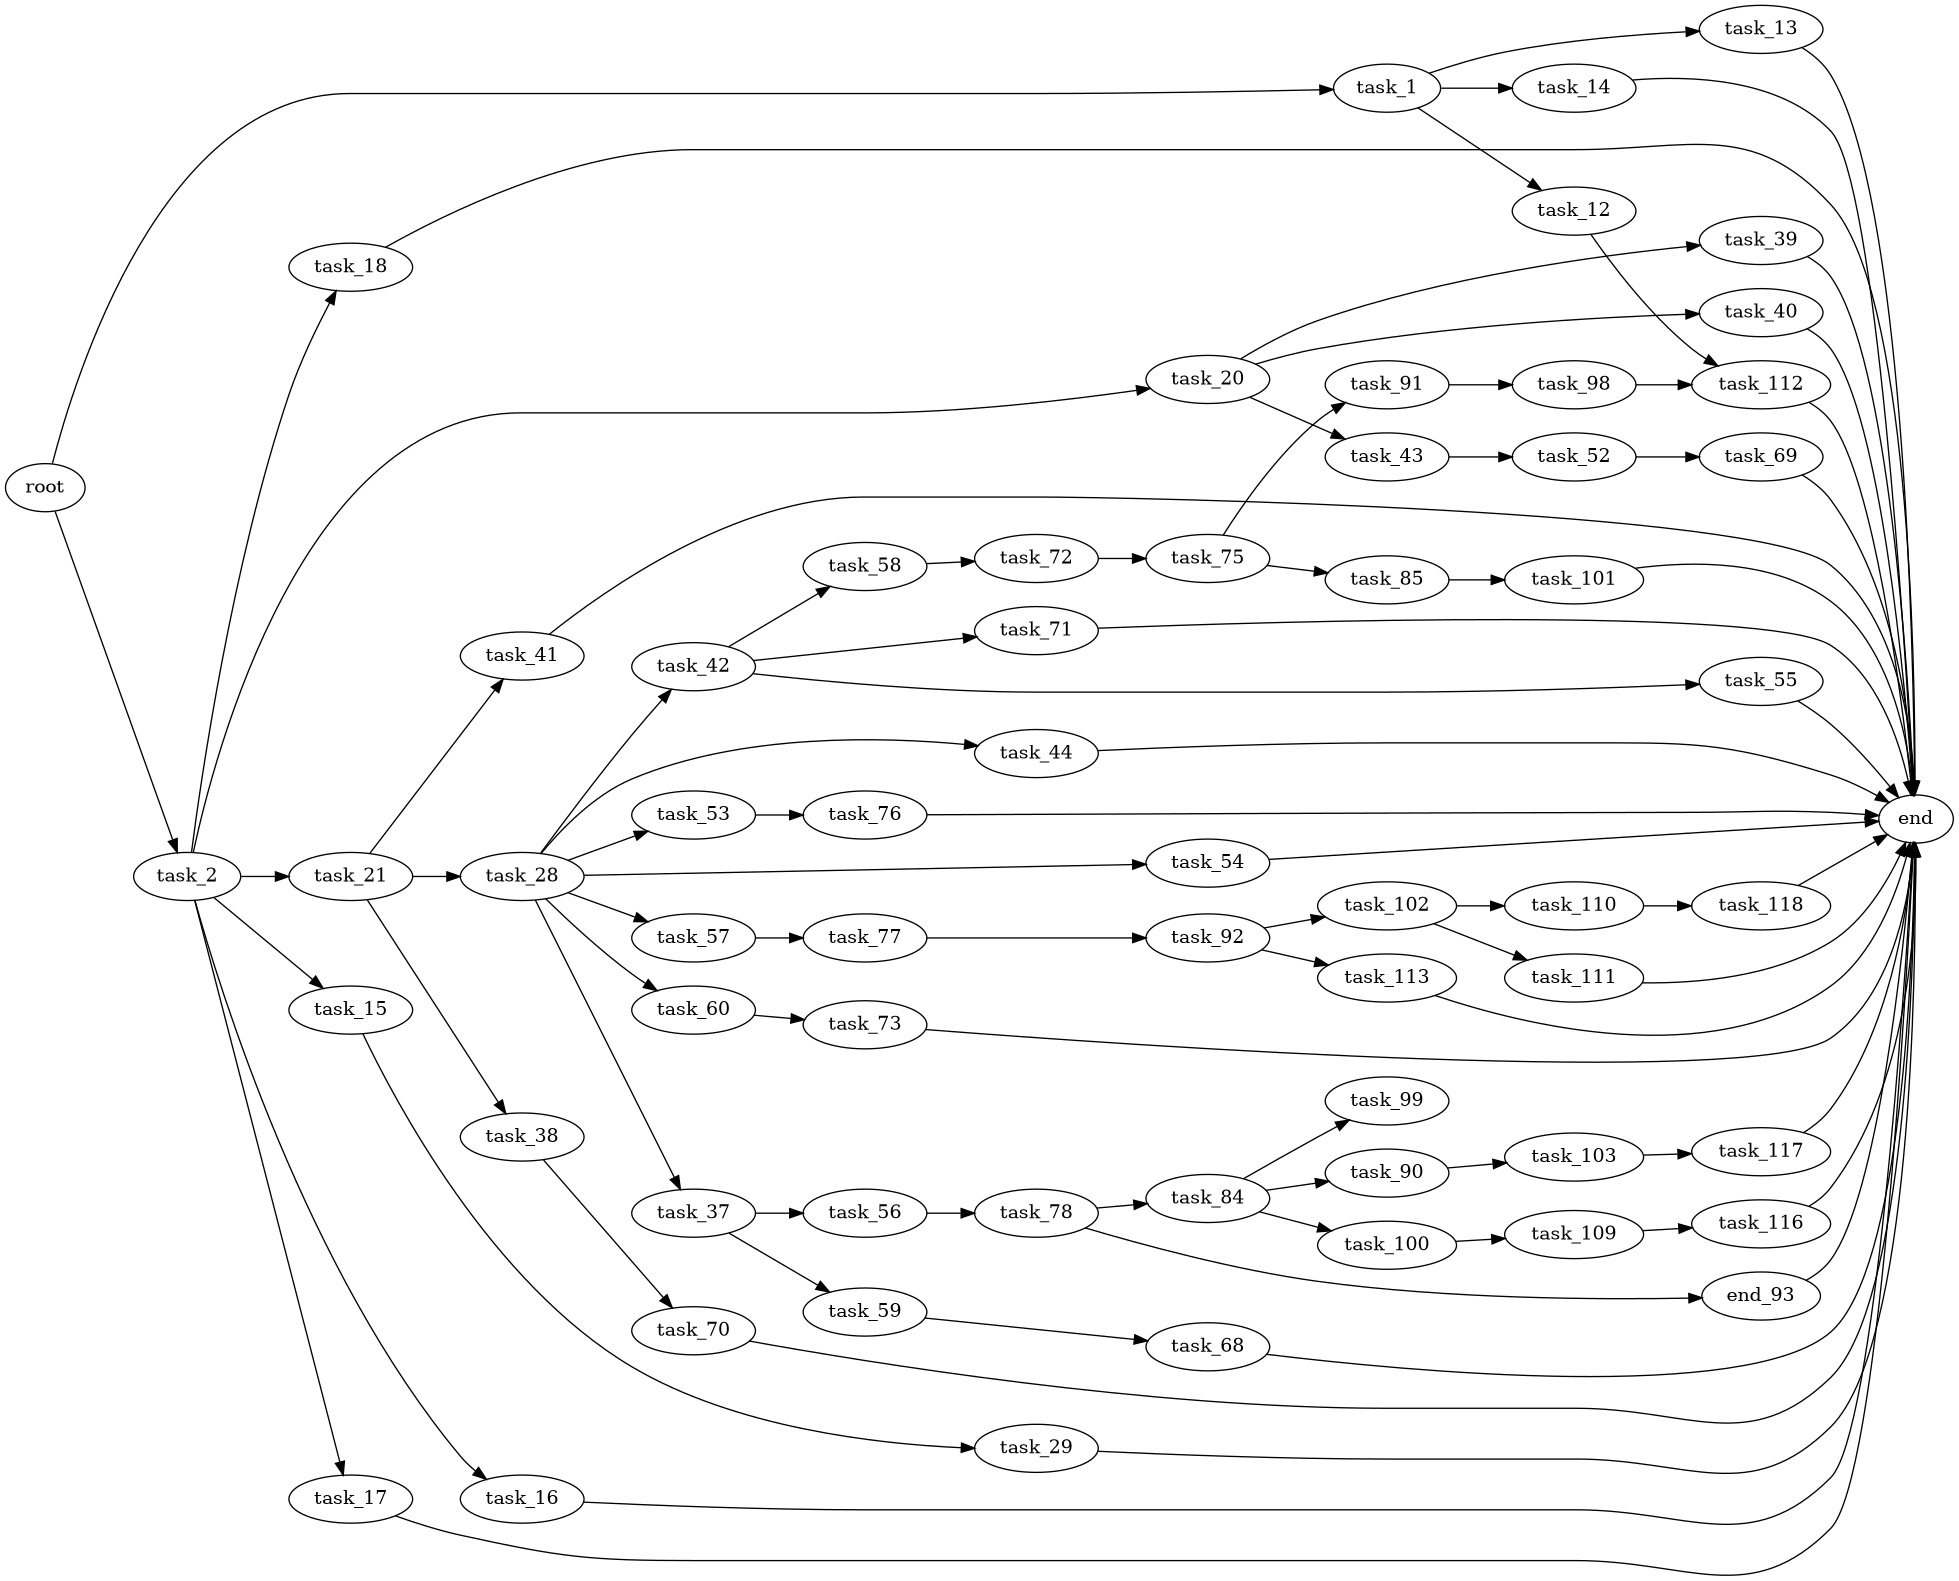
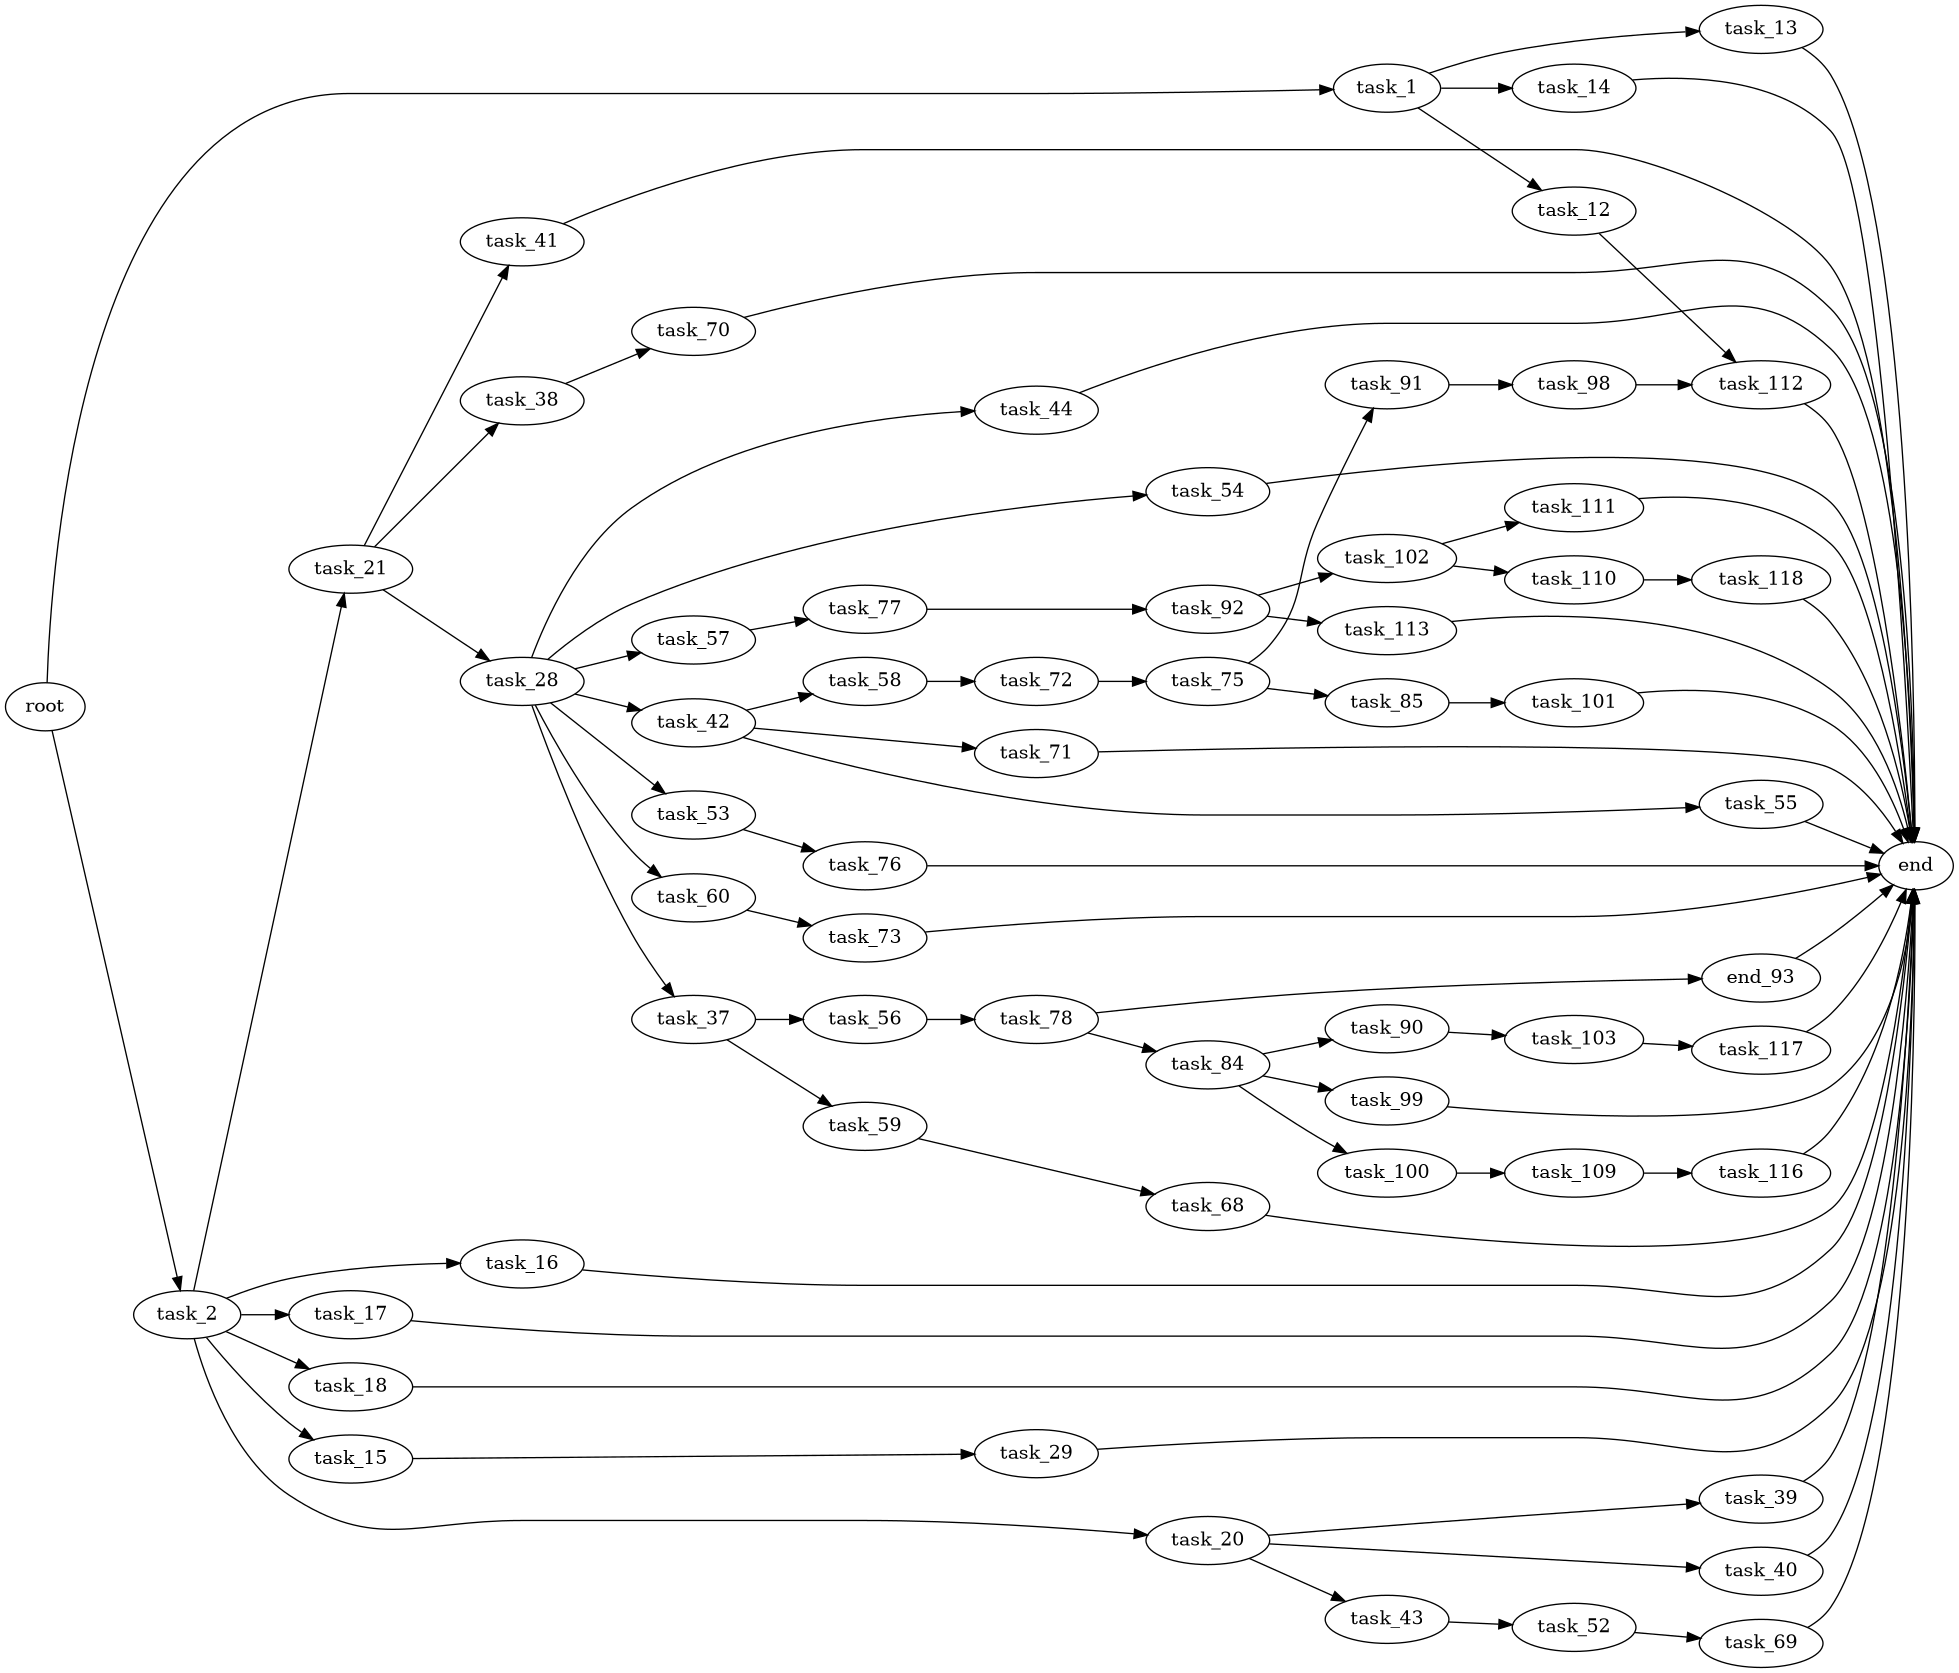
none -> (1743, 1111)
